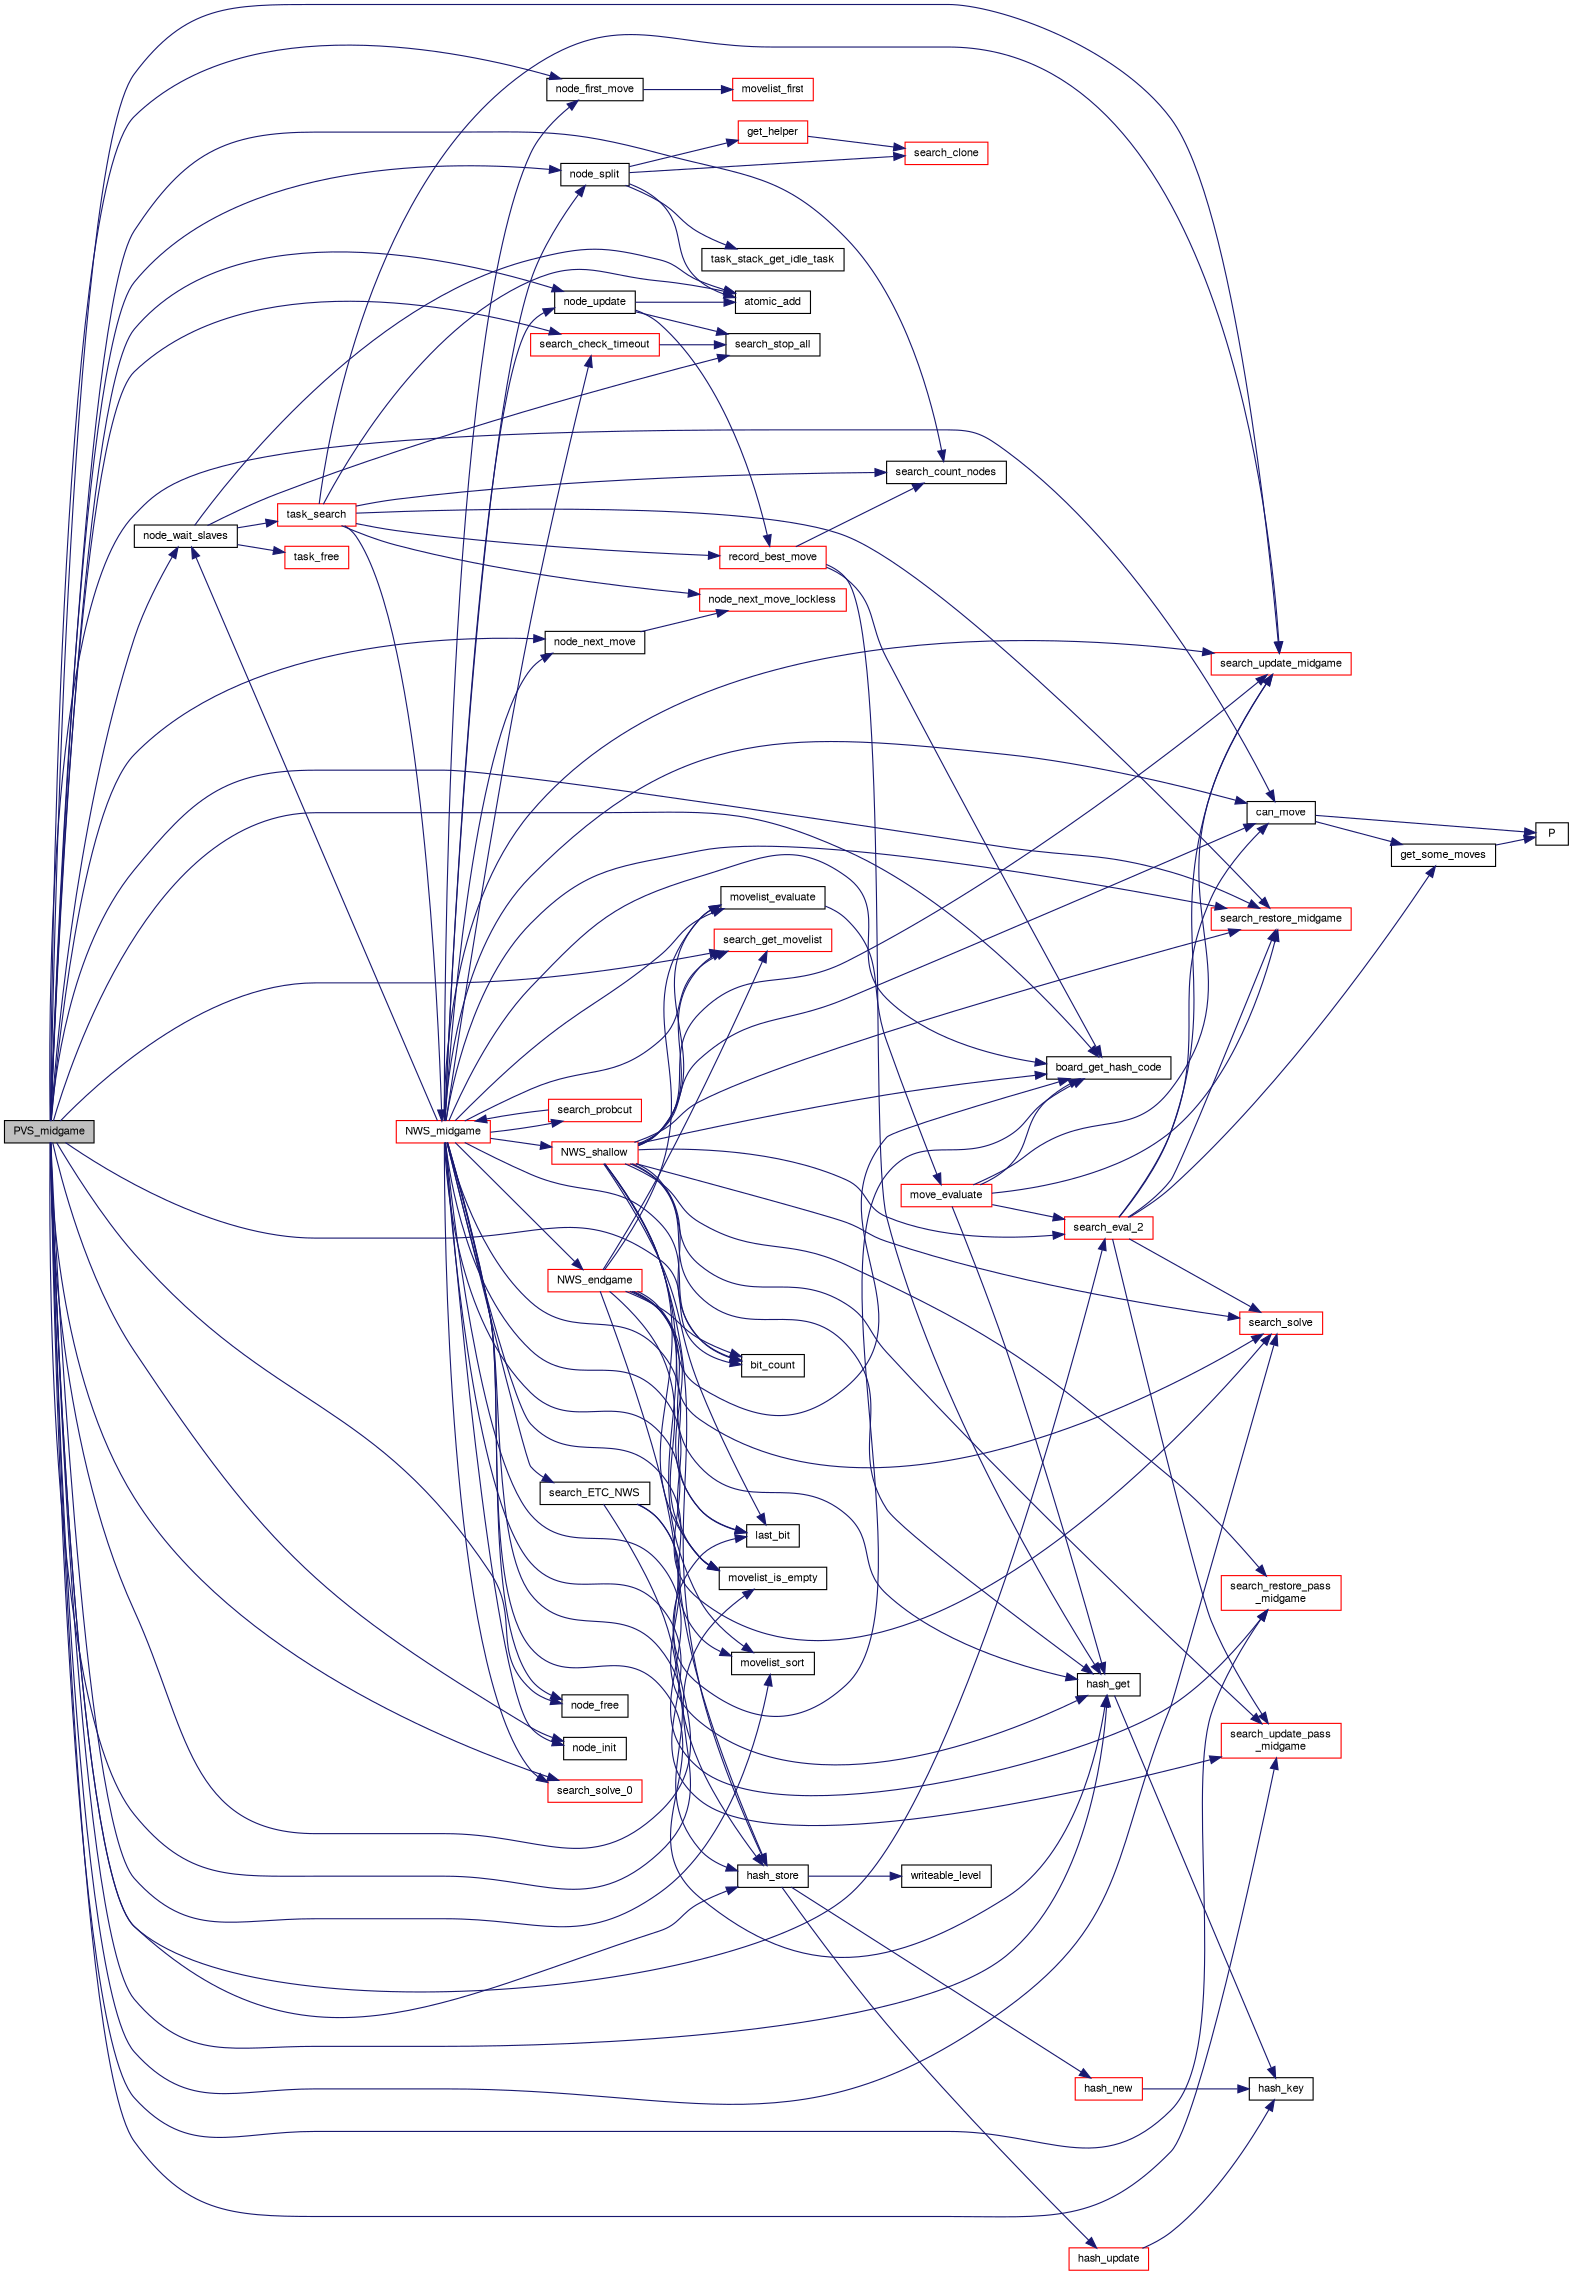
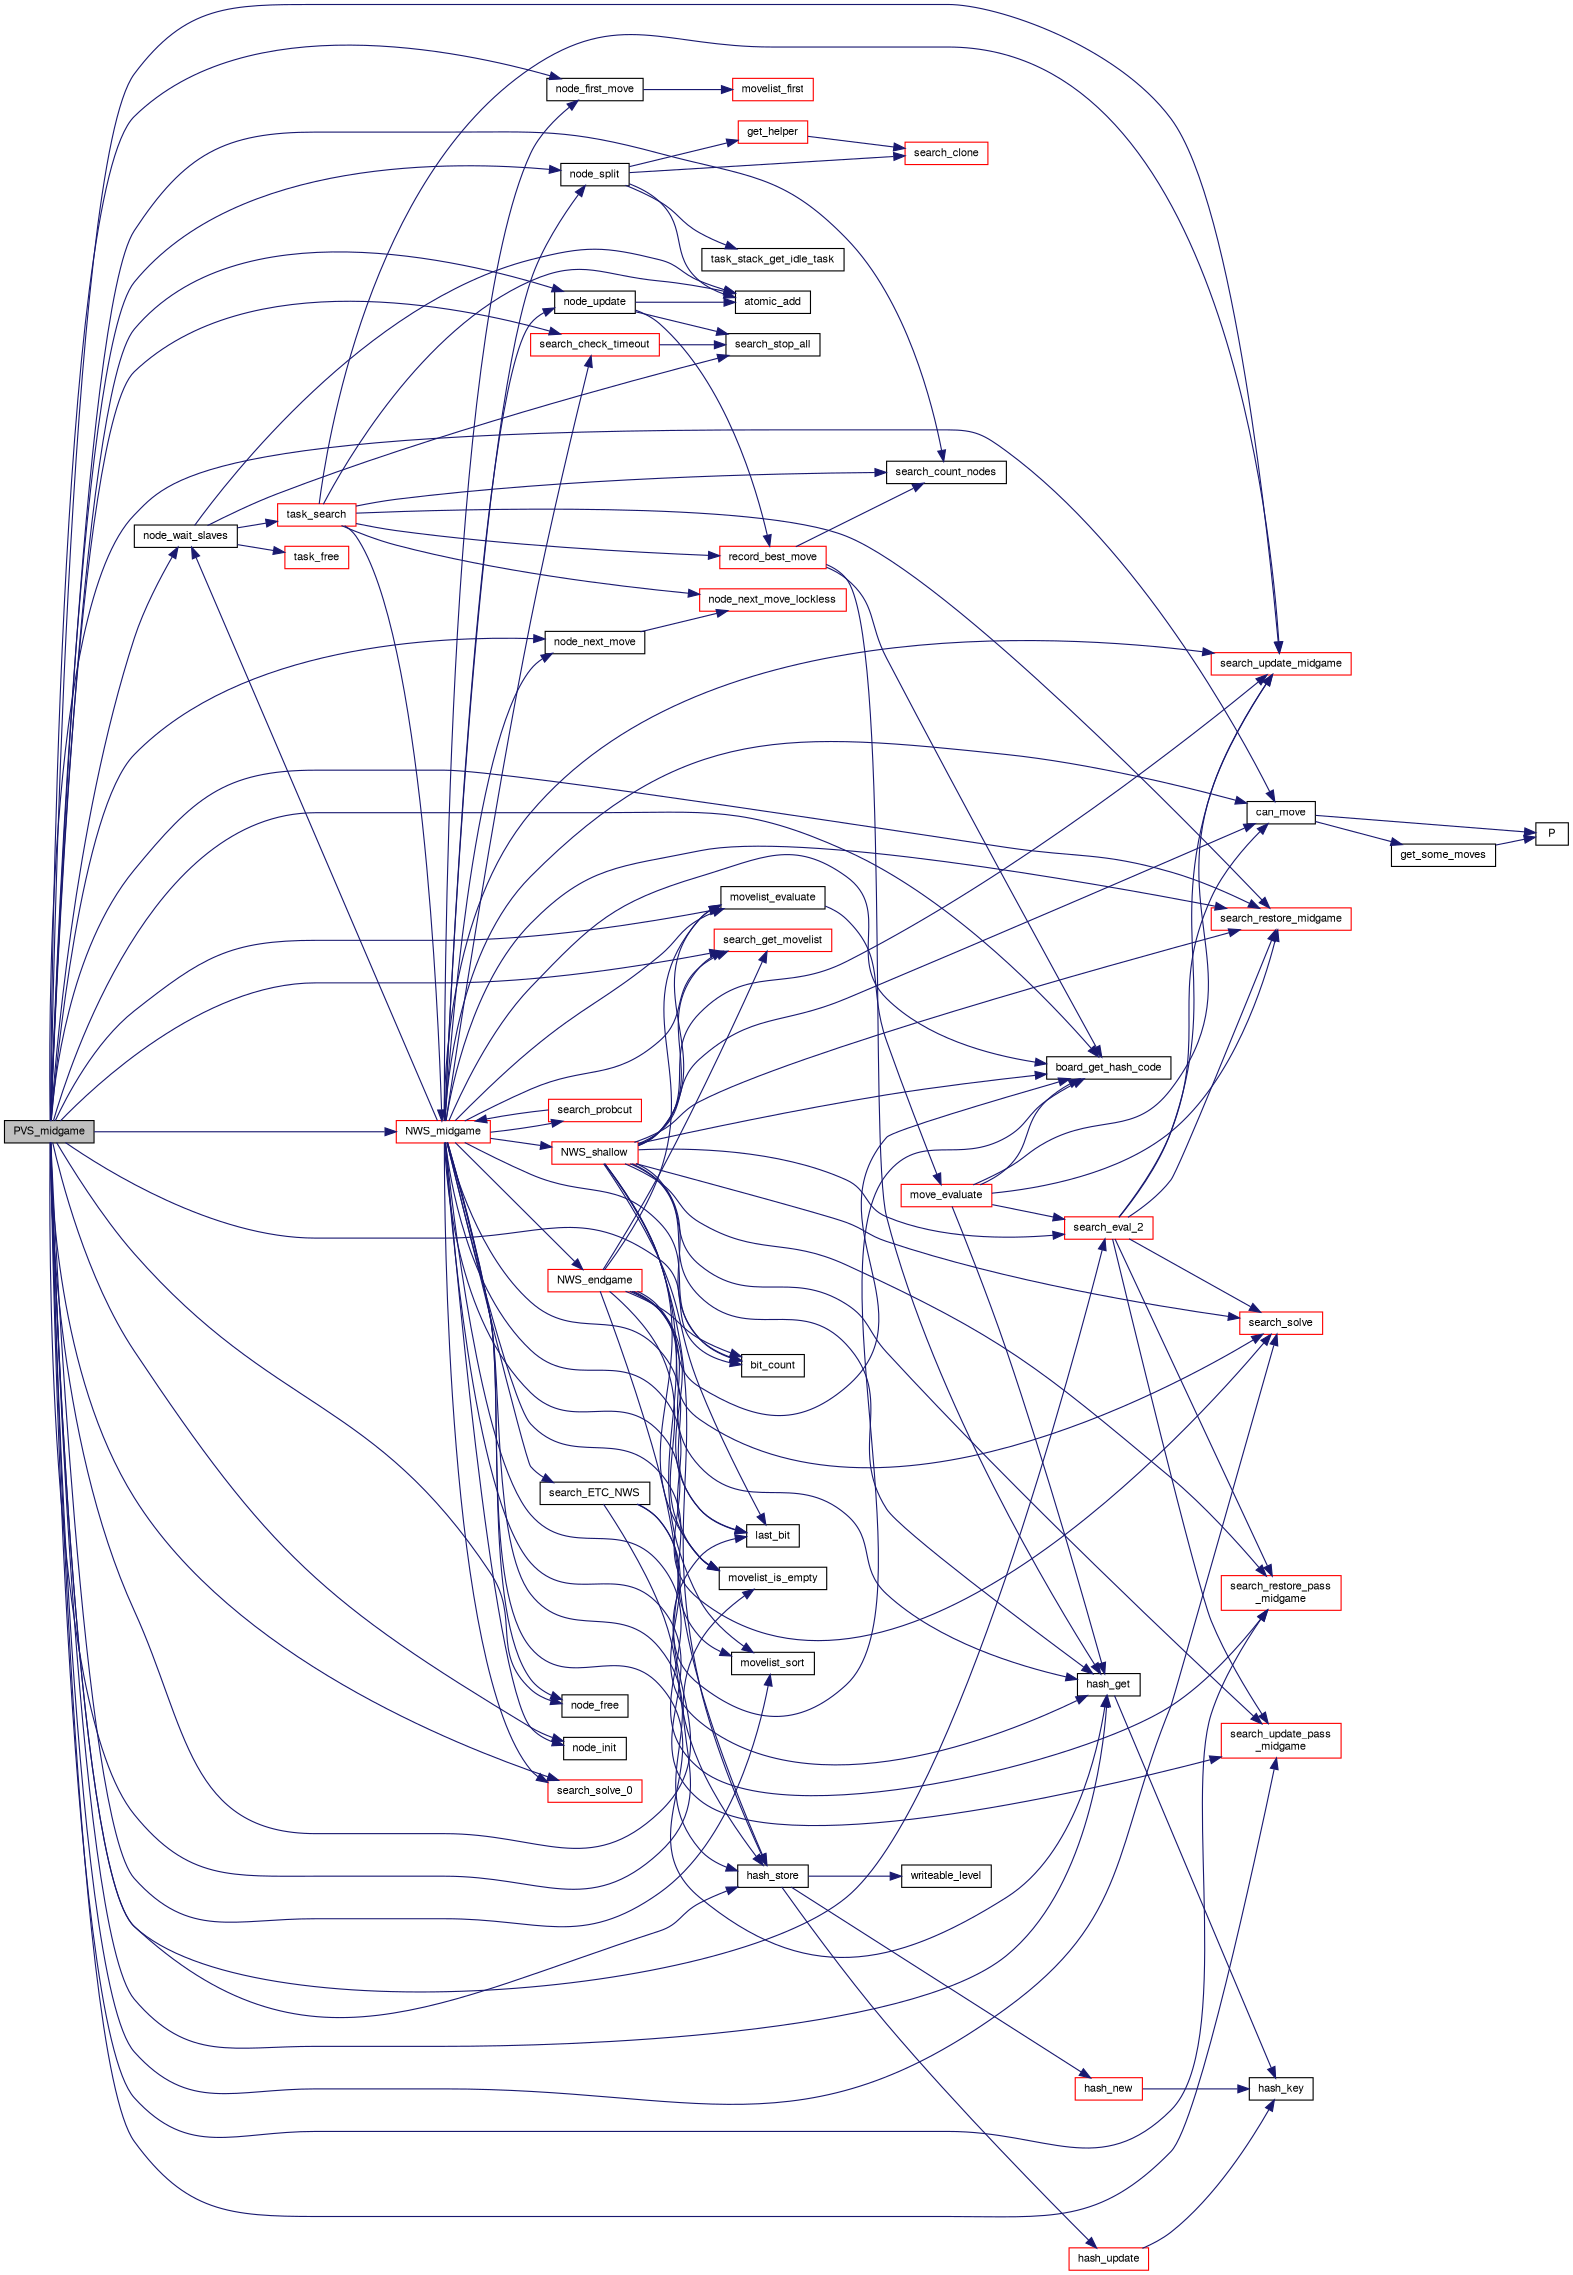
none -> (345, 940)
(1293, 1059) -> (1191, 1402)
none -> (239, 1132)
